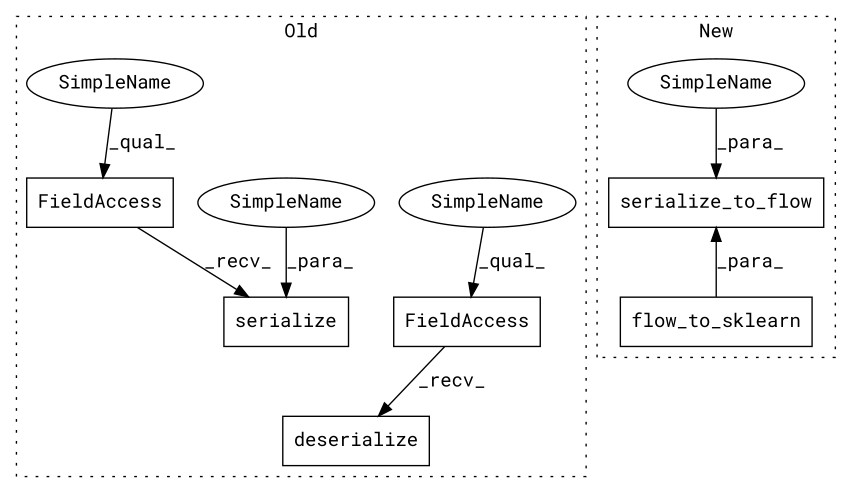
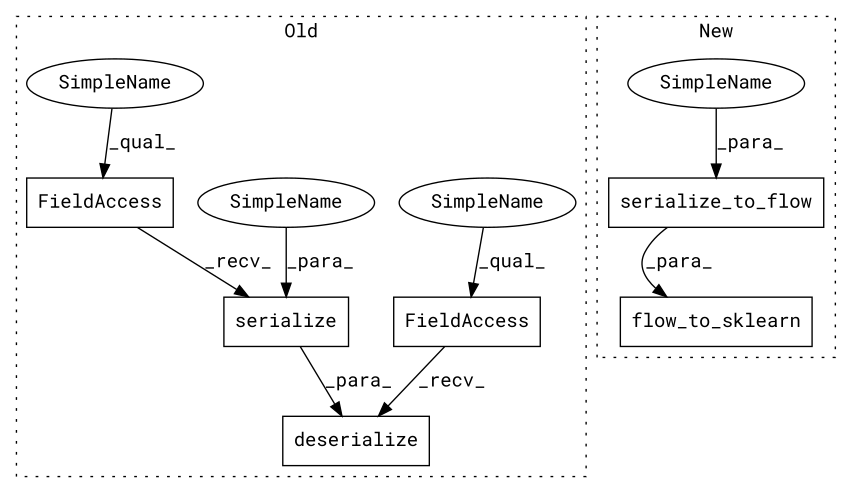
(716, 269) -> (644, 256)
none -> (317, 375)
